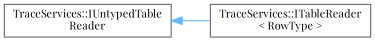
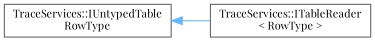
(88, 21) -> (88, 21)
